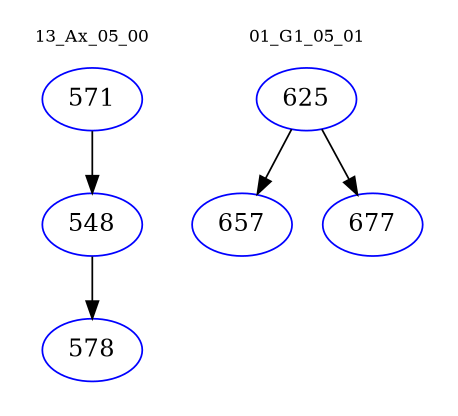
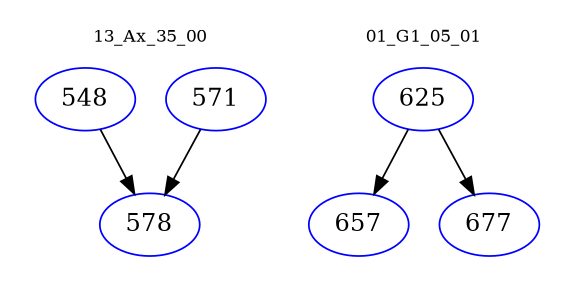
(92, 37) -> (151, 37)
(92, 153) -> (187, 154)
